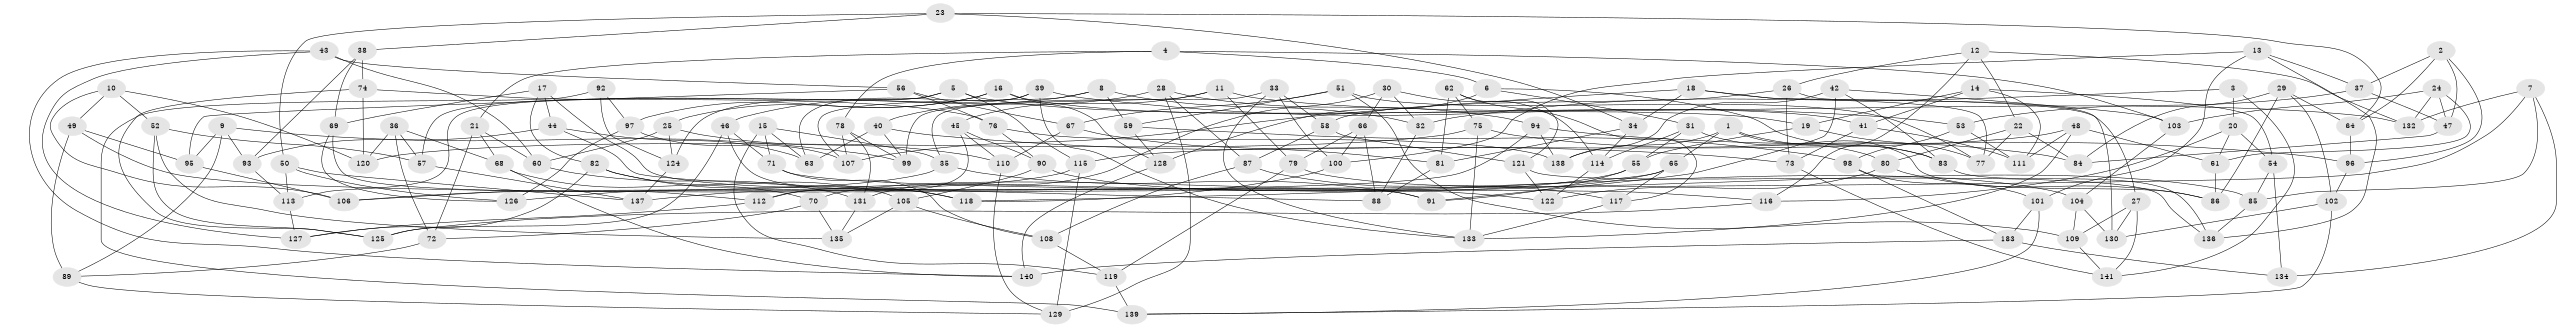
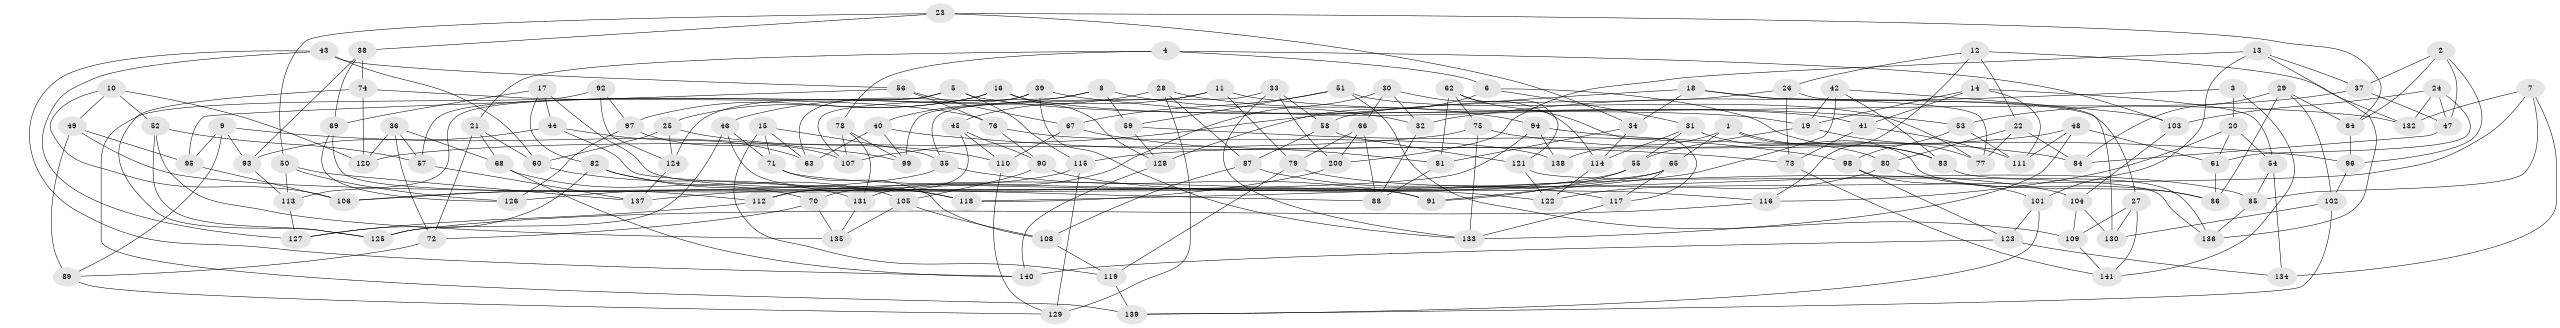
(1672, 117) -> (1822, 105)
(1336, 164) -> (1336, 164)
(2008, 239) -> (2008, 239)
